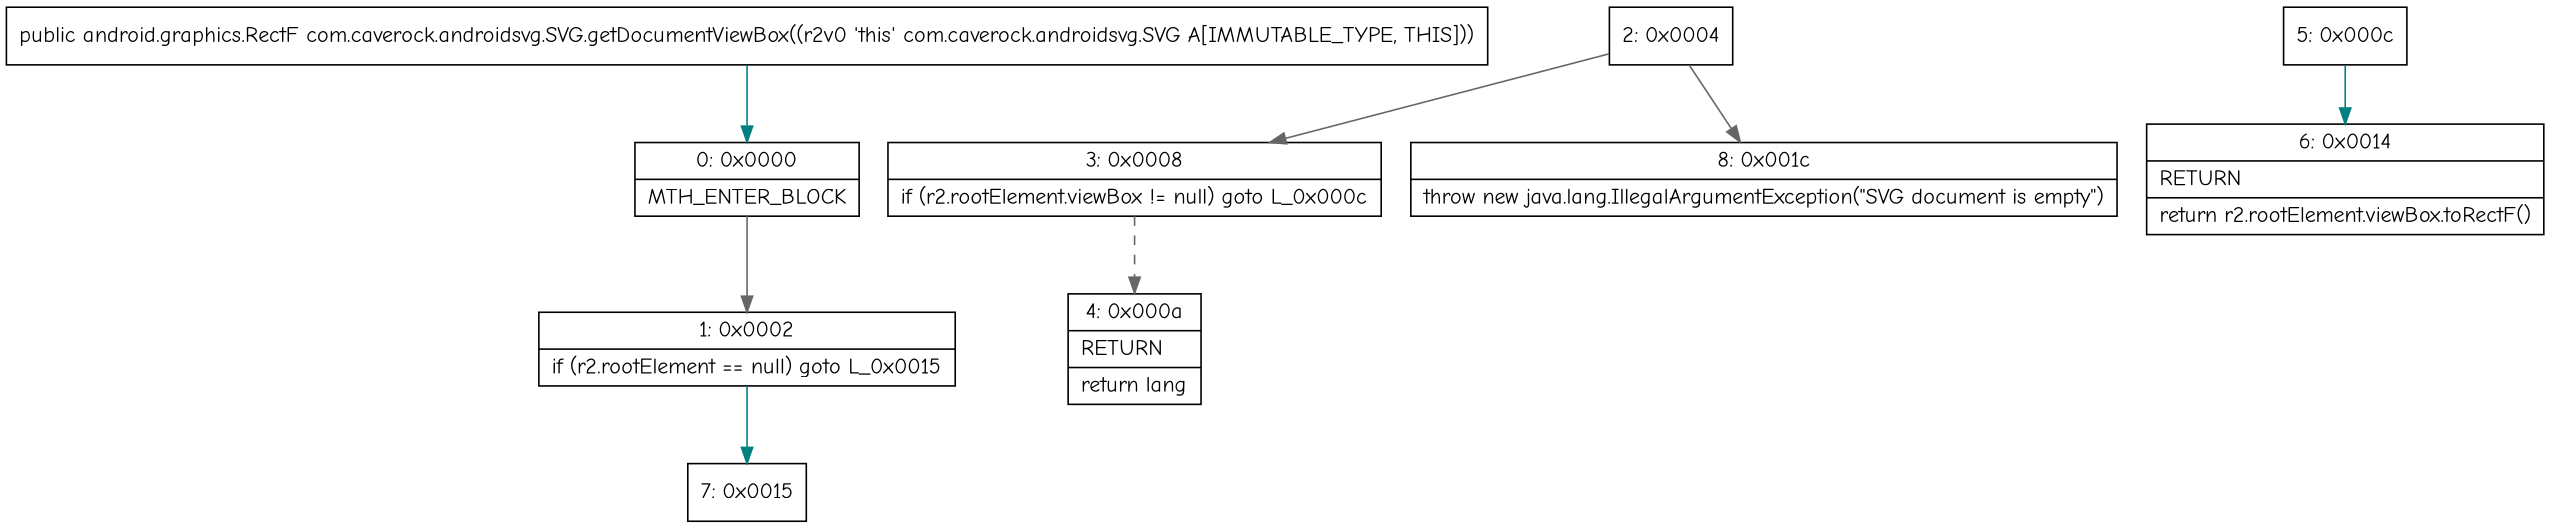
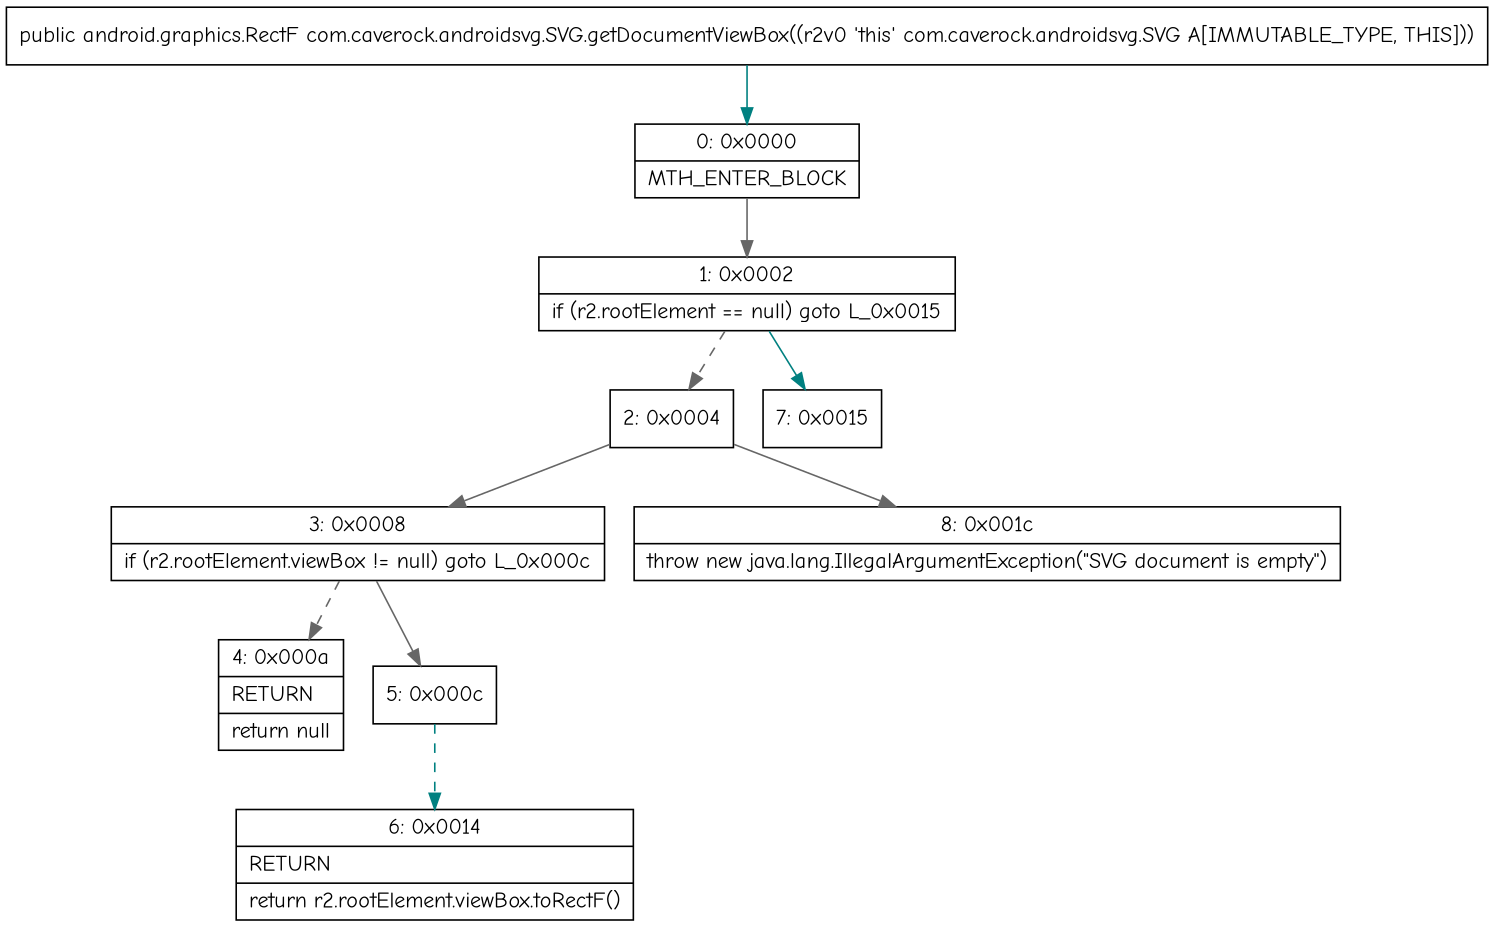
(2345, 87) -> (435, 758)
none -> (711, 353)
(1135, 385) -> (281, 731)
none -> (395, 616)
